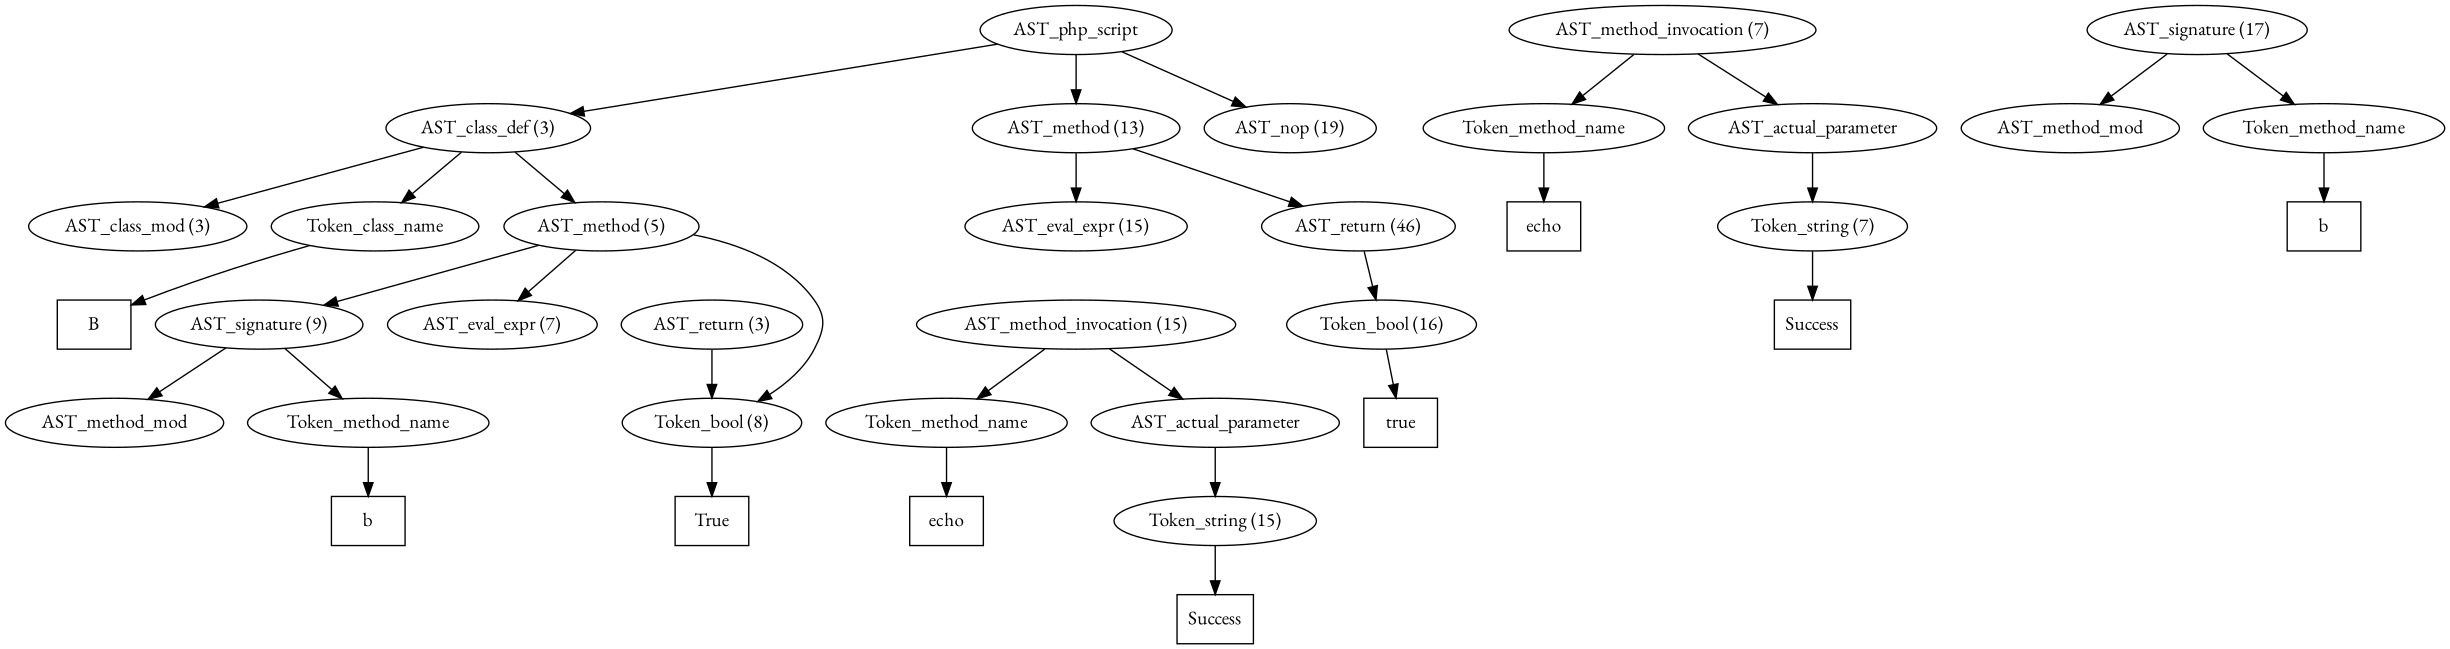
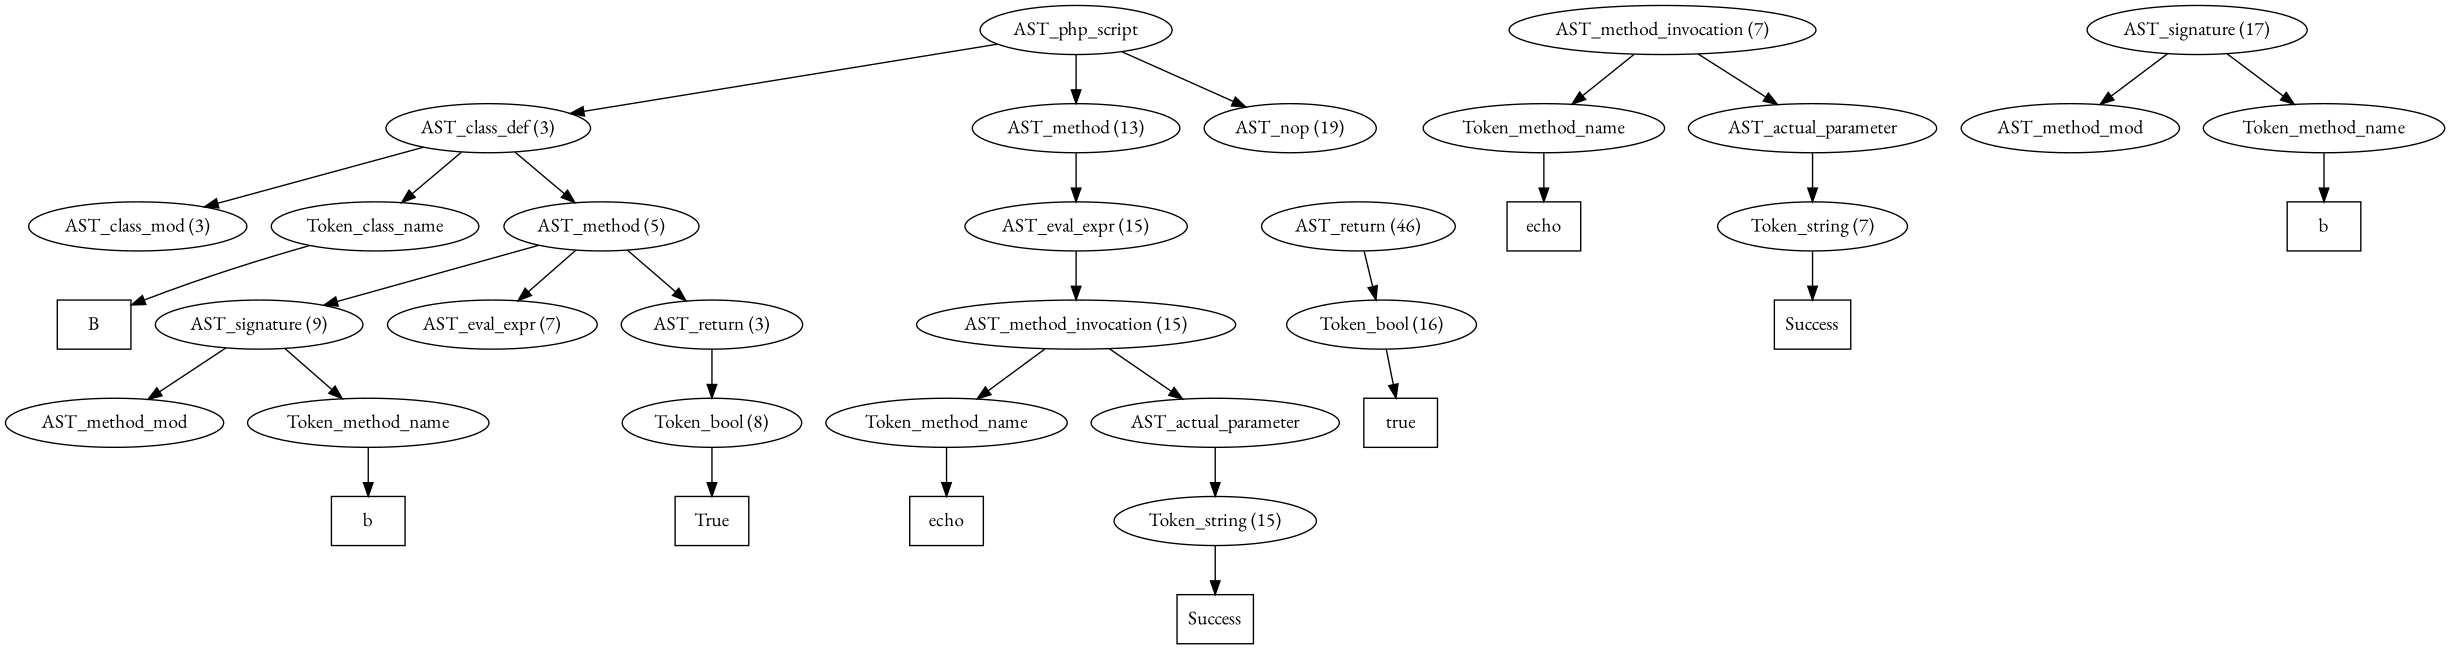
(1211, 175) -> none
none -> (1076, 269)
(807, 291) -> (652, 271)
